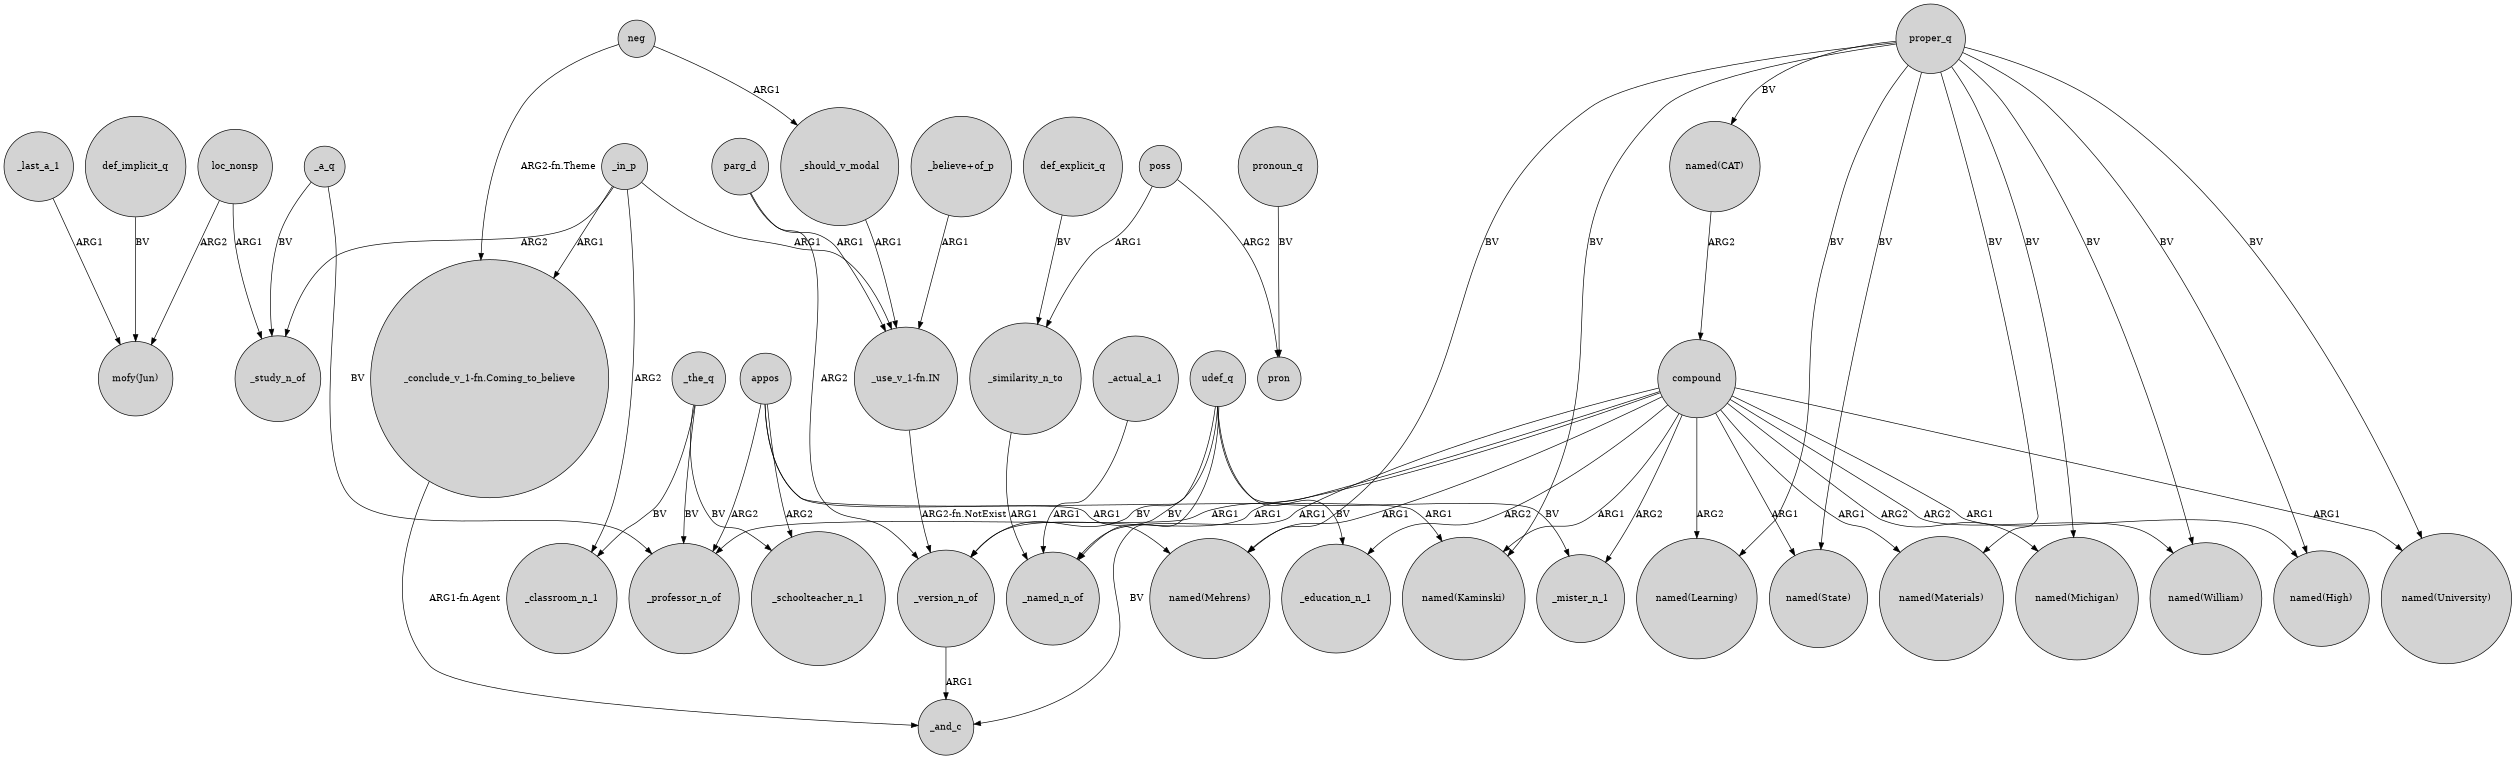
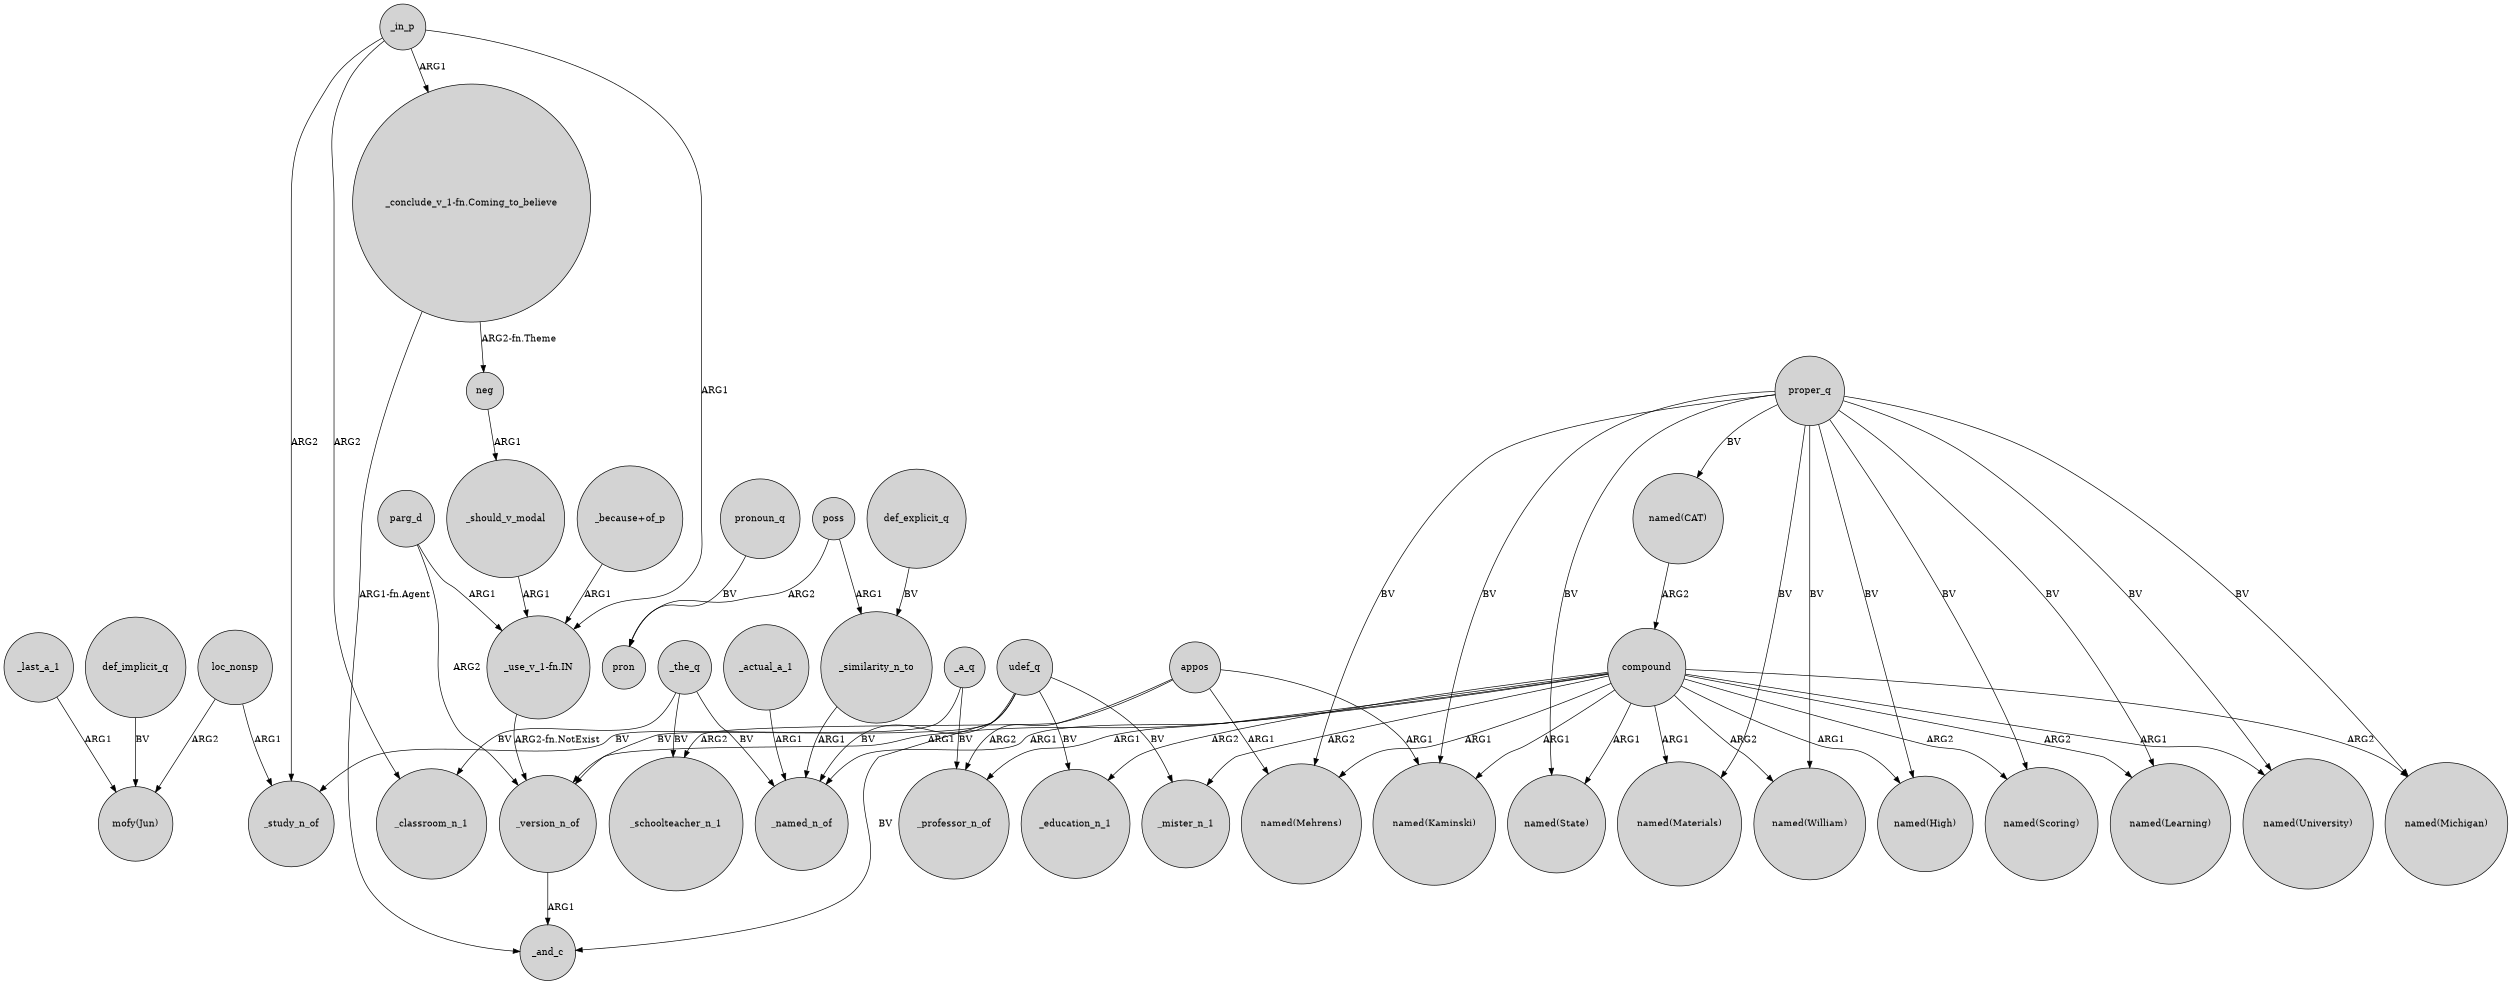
(512, 122) -> (482, 344)
(961, 167) -> (630, 519)
(688, 471) -> (732, 737)
none -> (2042, 824)
